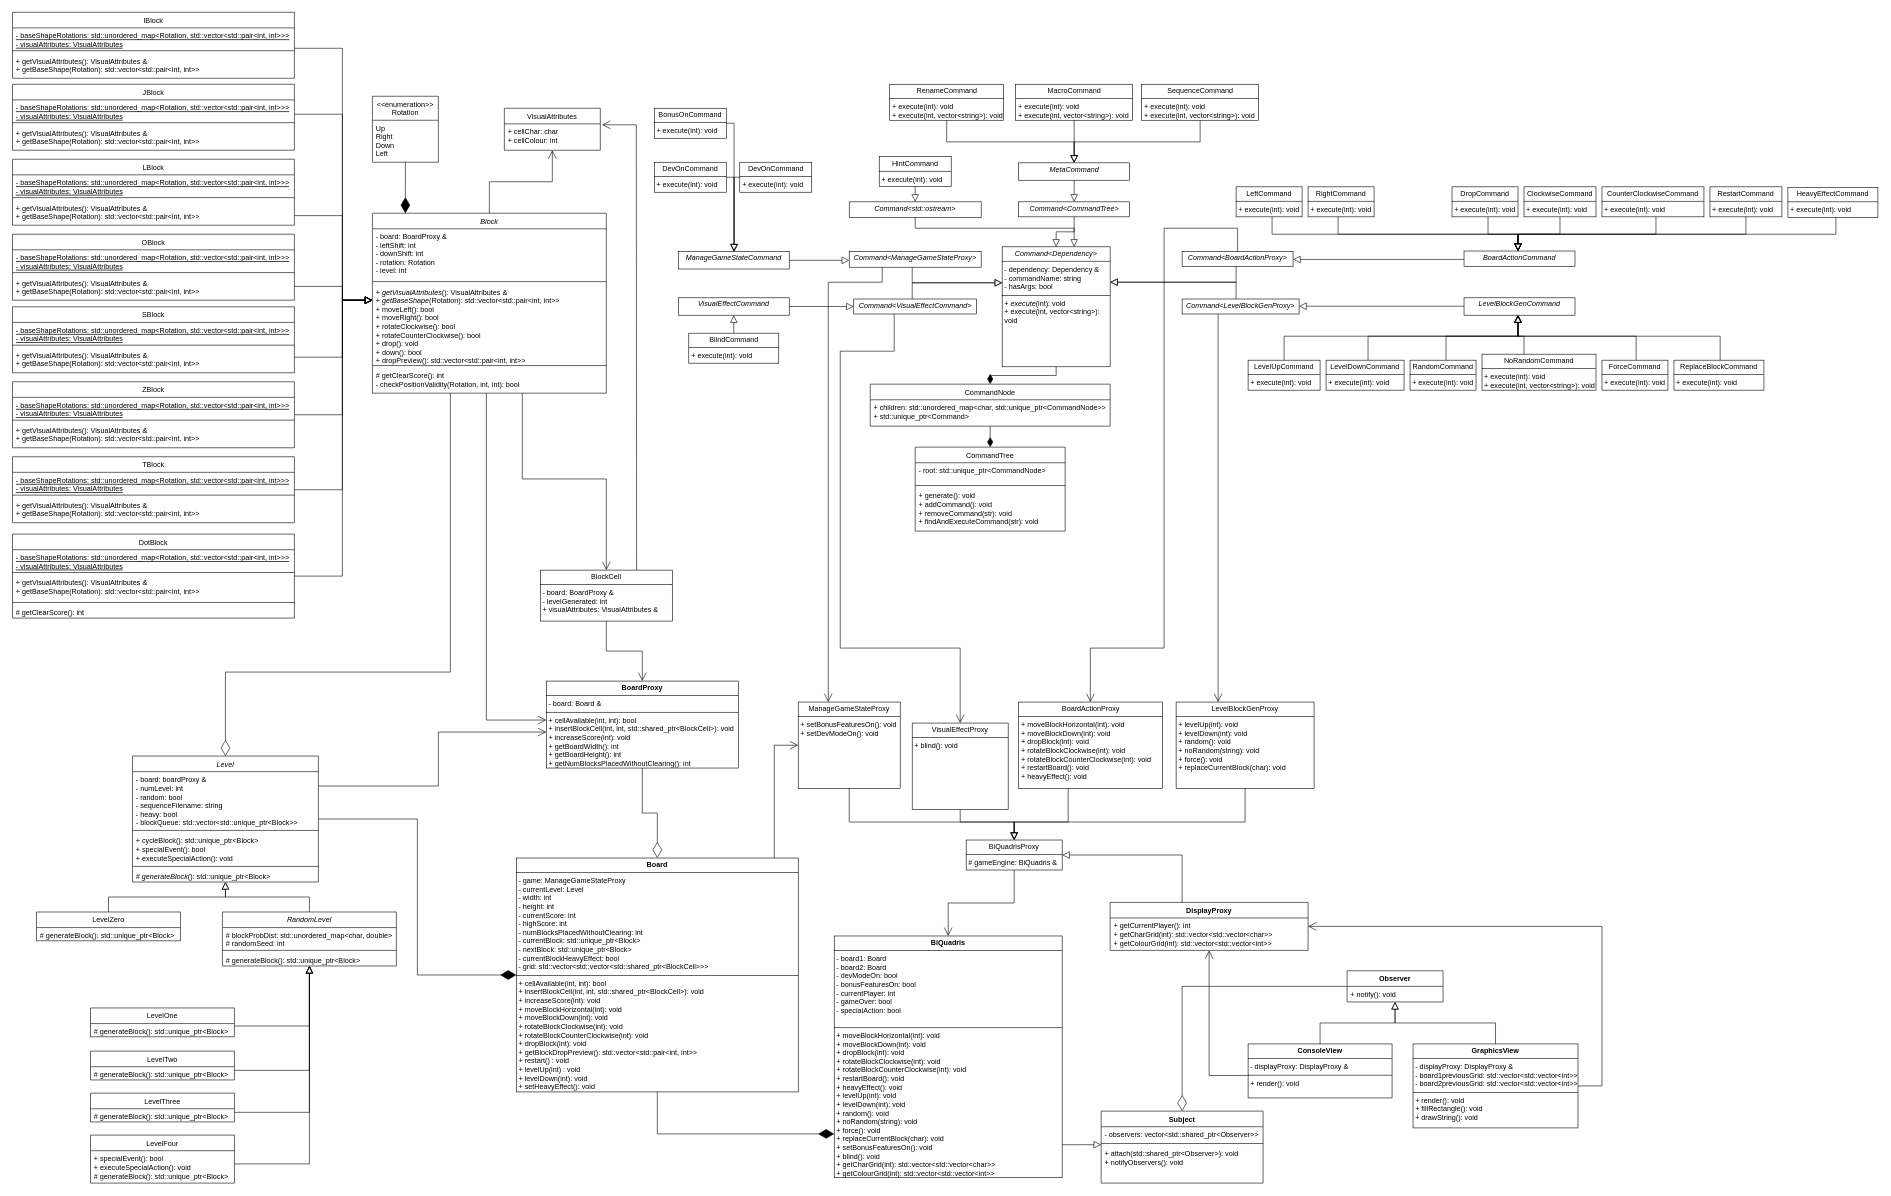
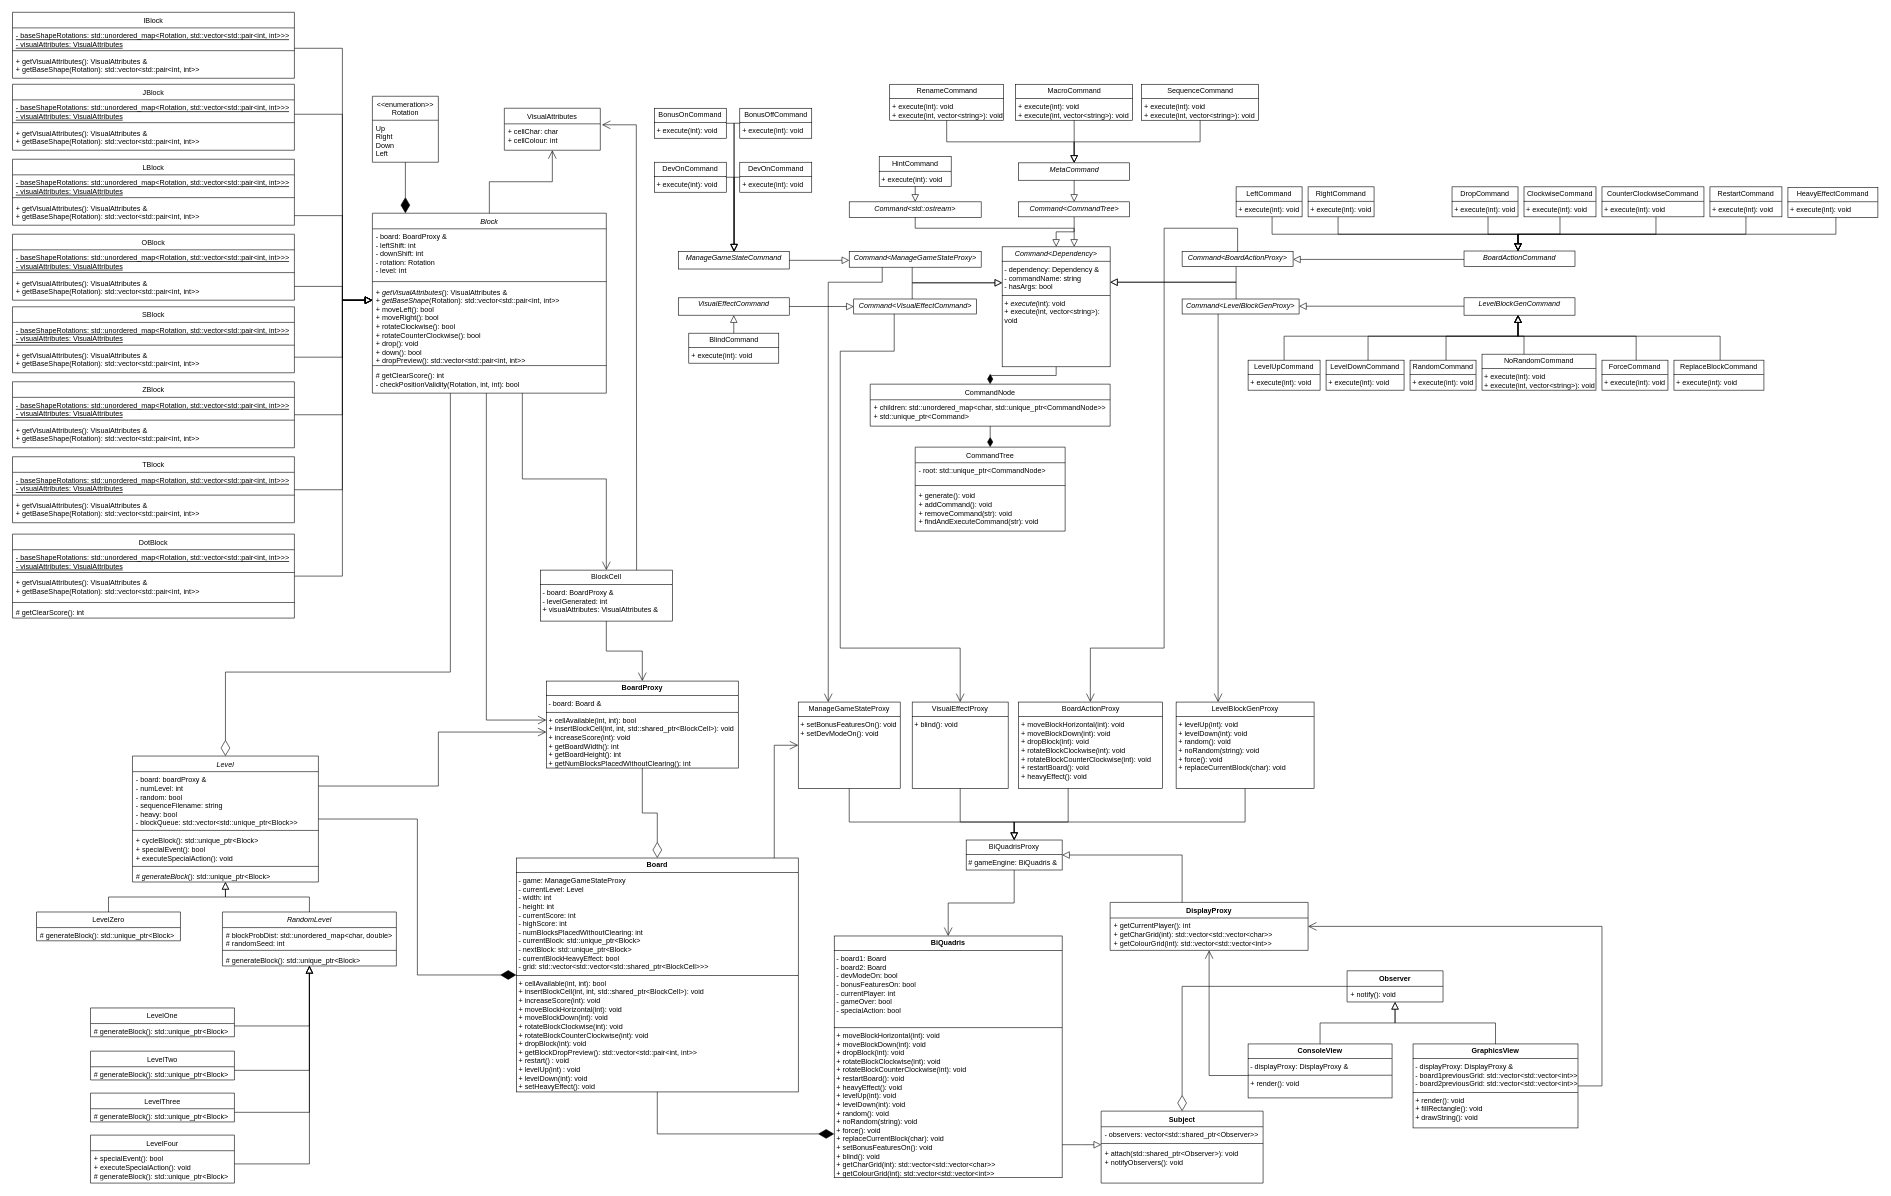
none -> (739, 123)
none -> (776, 123)
(960, 767) -> (960, 746)
